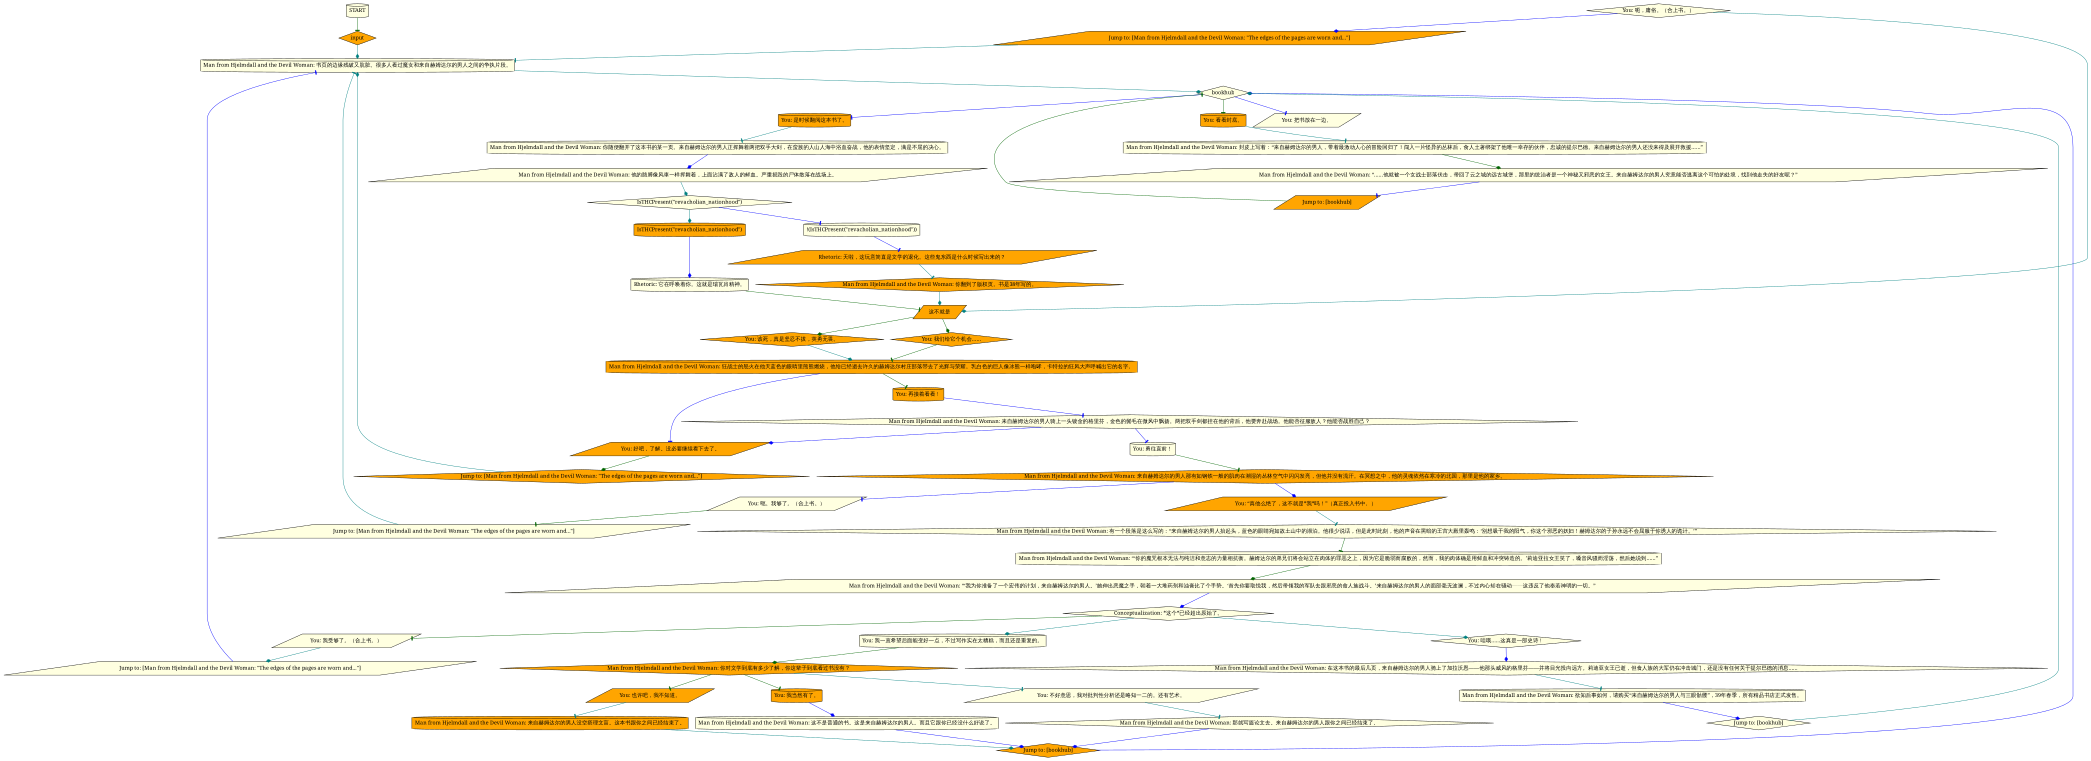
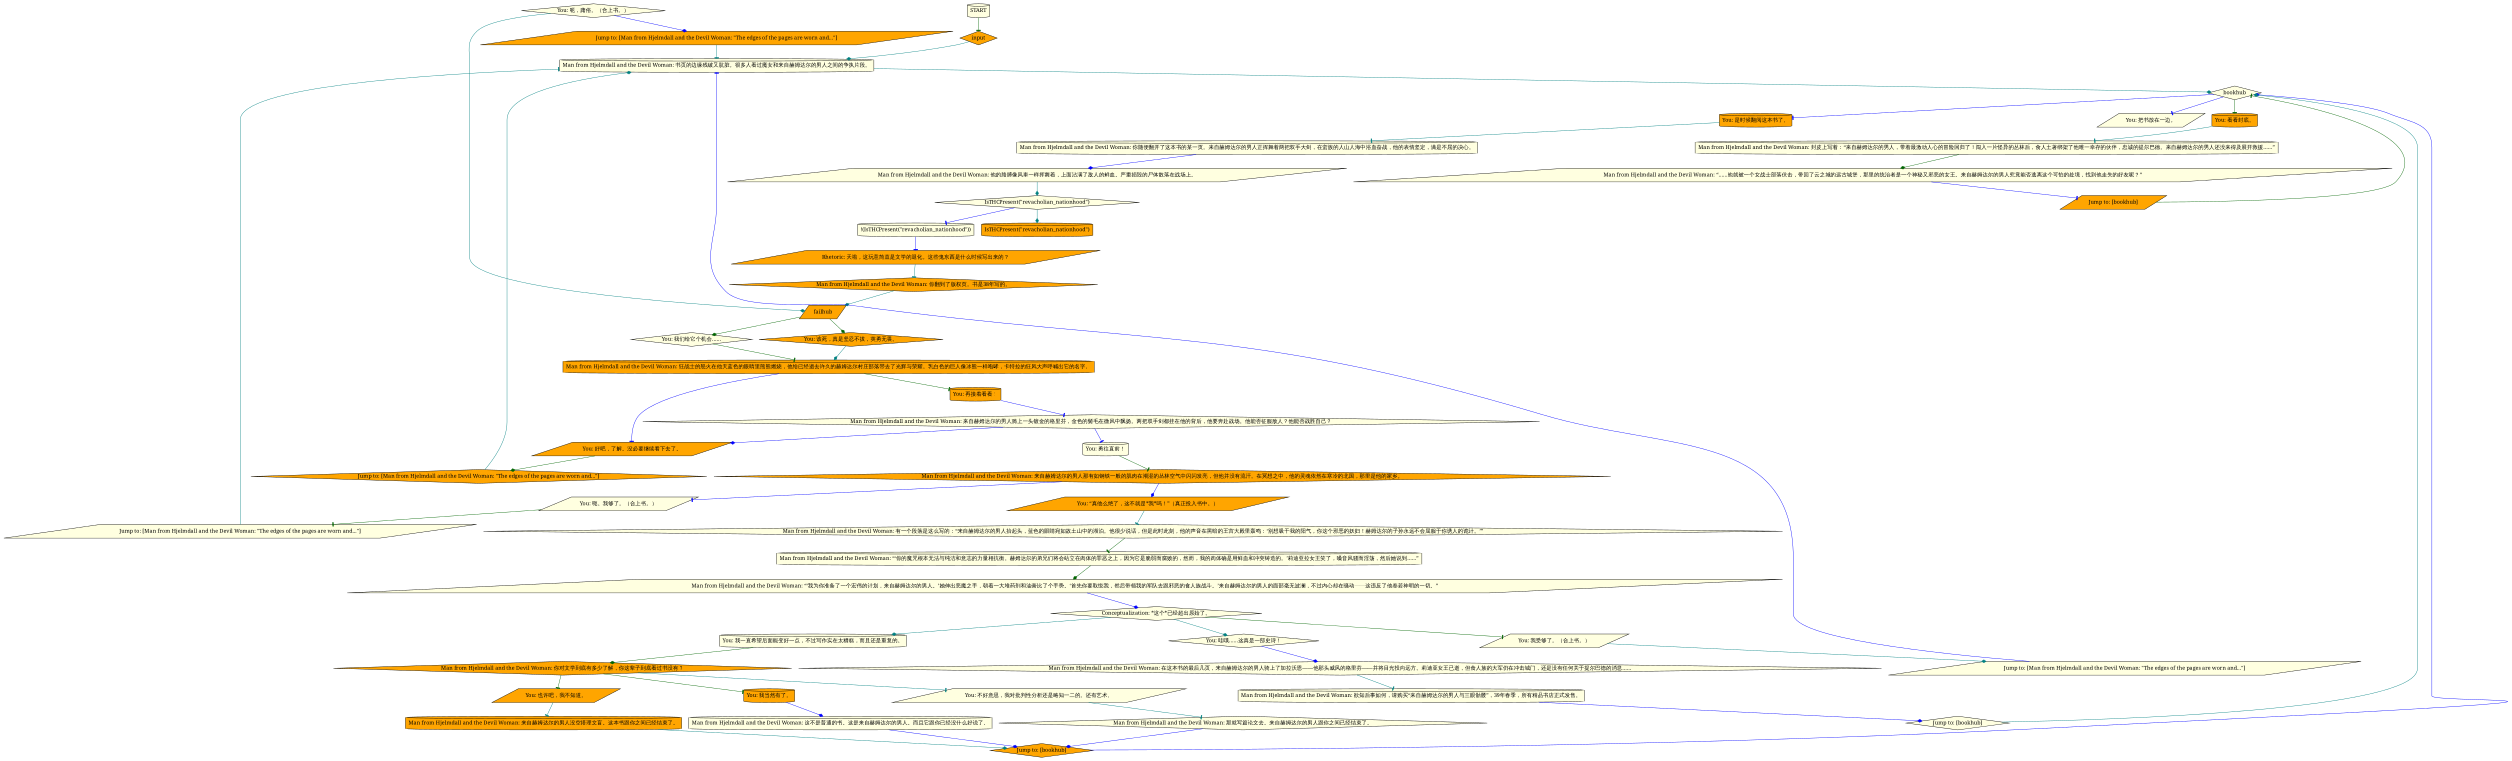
(690, 285) -> none
(940, 312) -> (823, 312)
(952, 339) -> (692, 339)
